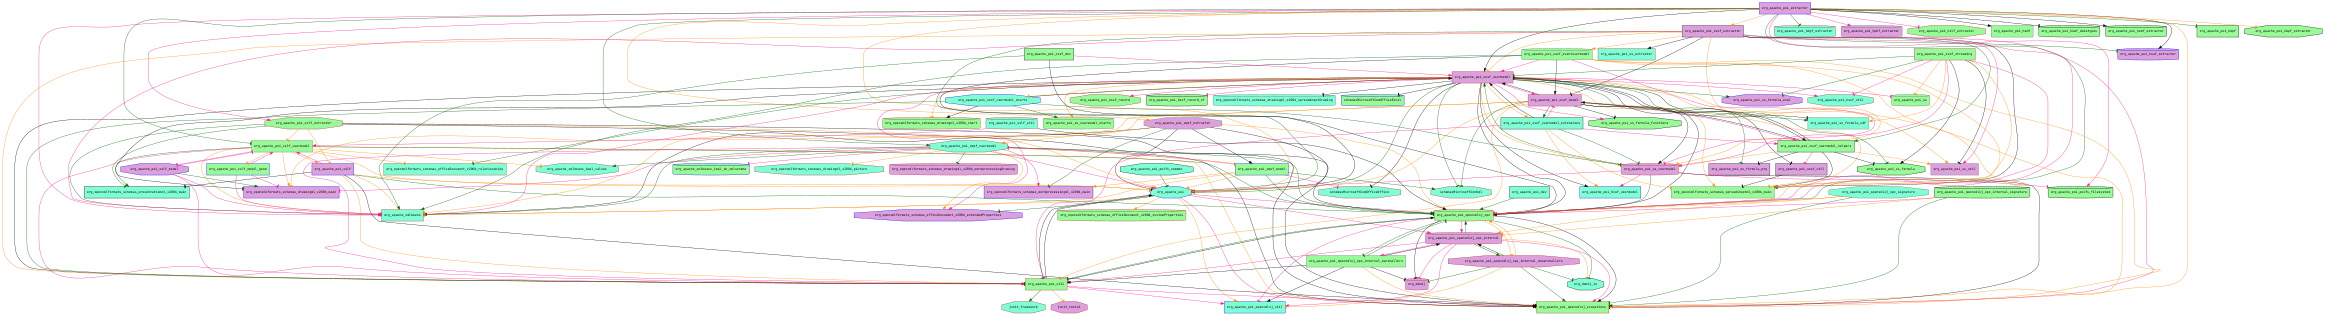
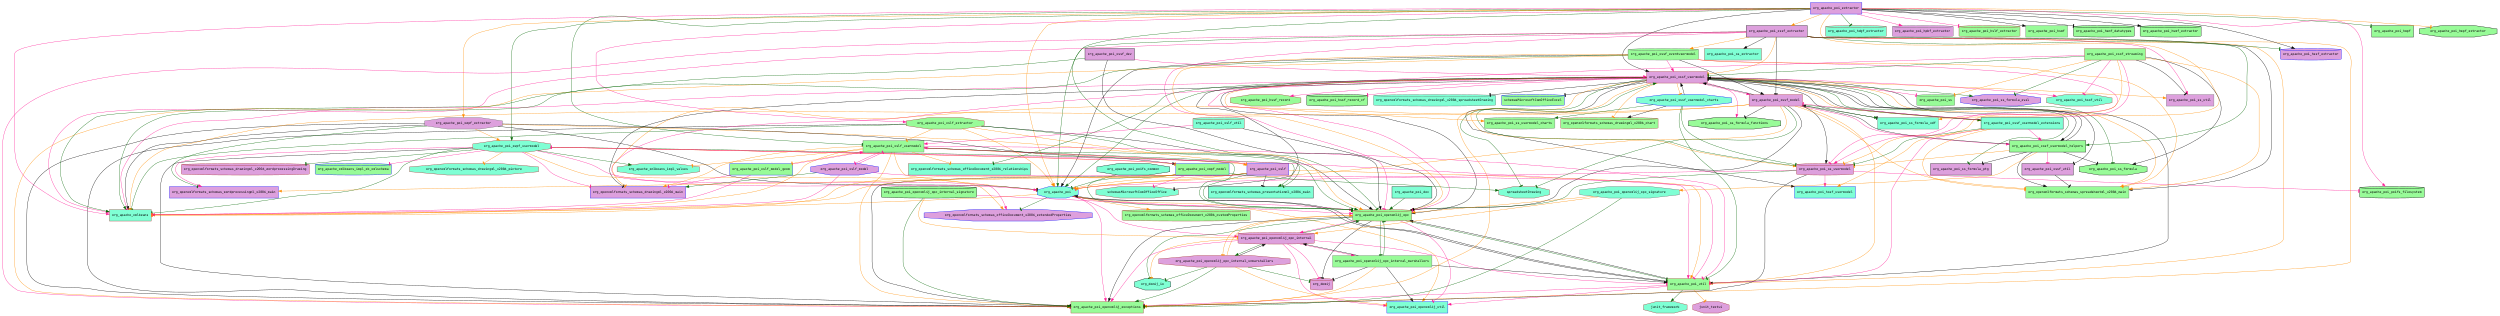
(1947, 31) -> (1989, 31)
(1049, 54) -> (1110, 54)
(1891, 157) -> (1863, 183)
(1461, 192) -> (1524, 192)
